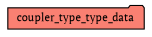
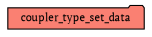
(76, 18) -> (76, 18)
